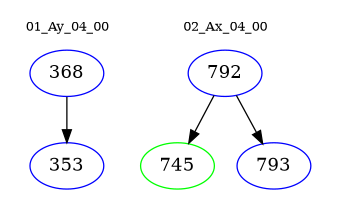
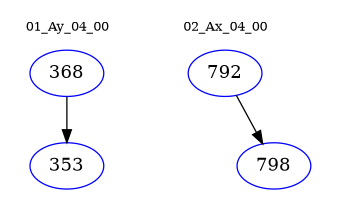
(177, 166) -> none
(274, 166) -> (274, 166)
